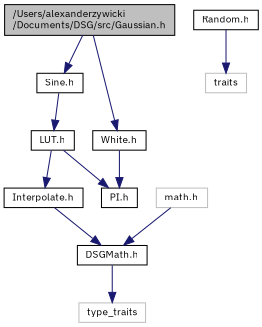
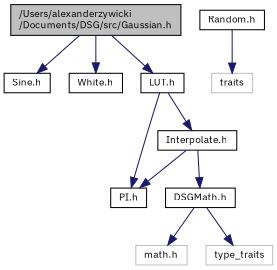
(57, 107) -> (128, 51)
(119, 164) -> (167, 166)
(151, 223) -> (184, 222)
